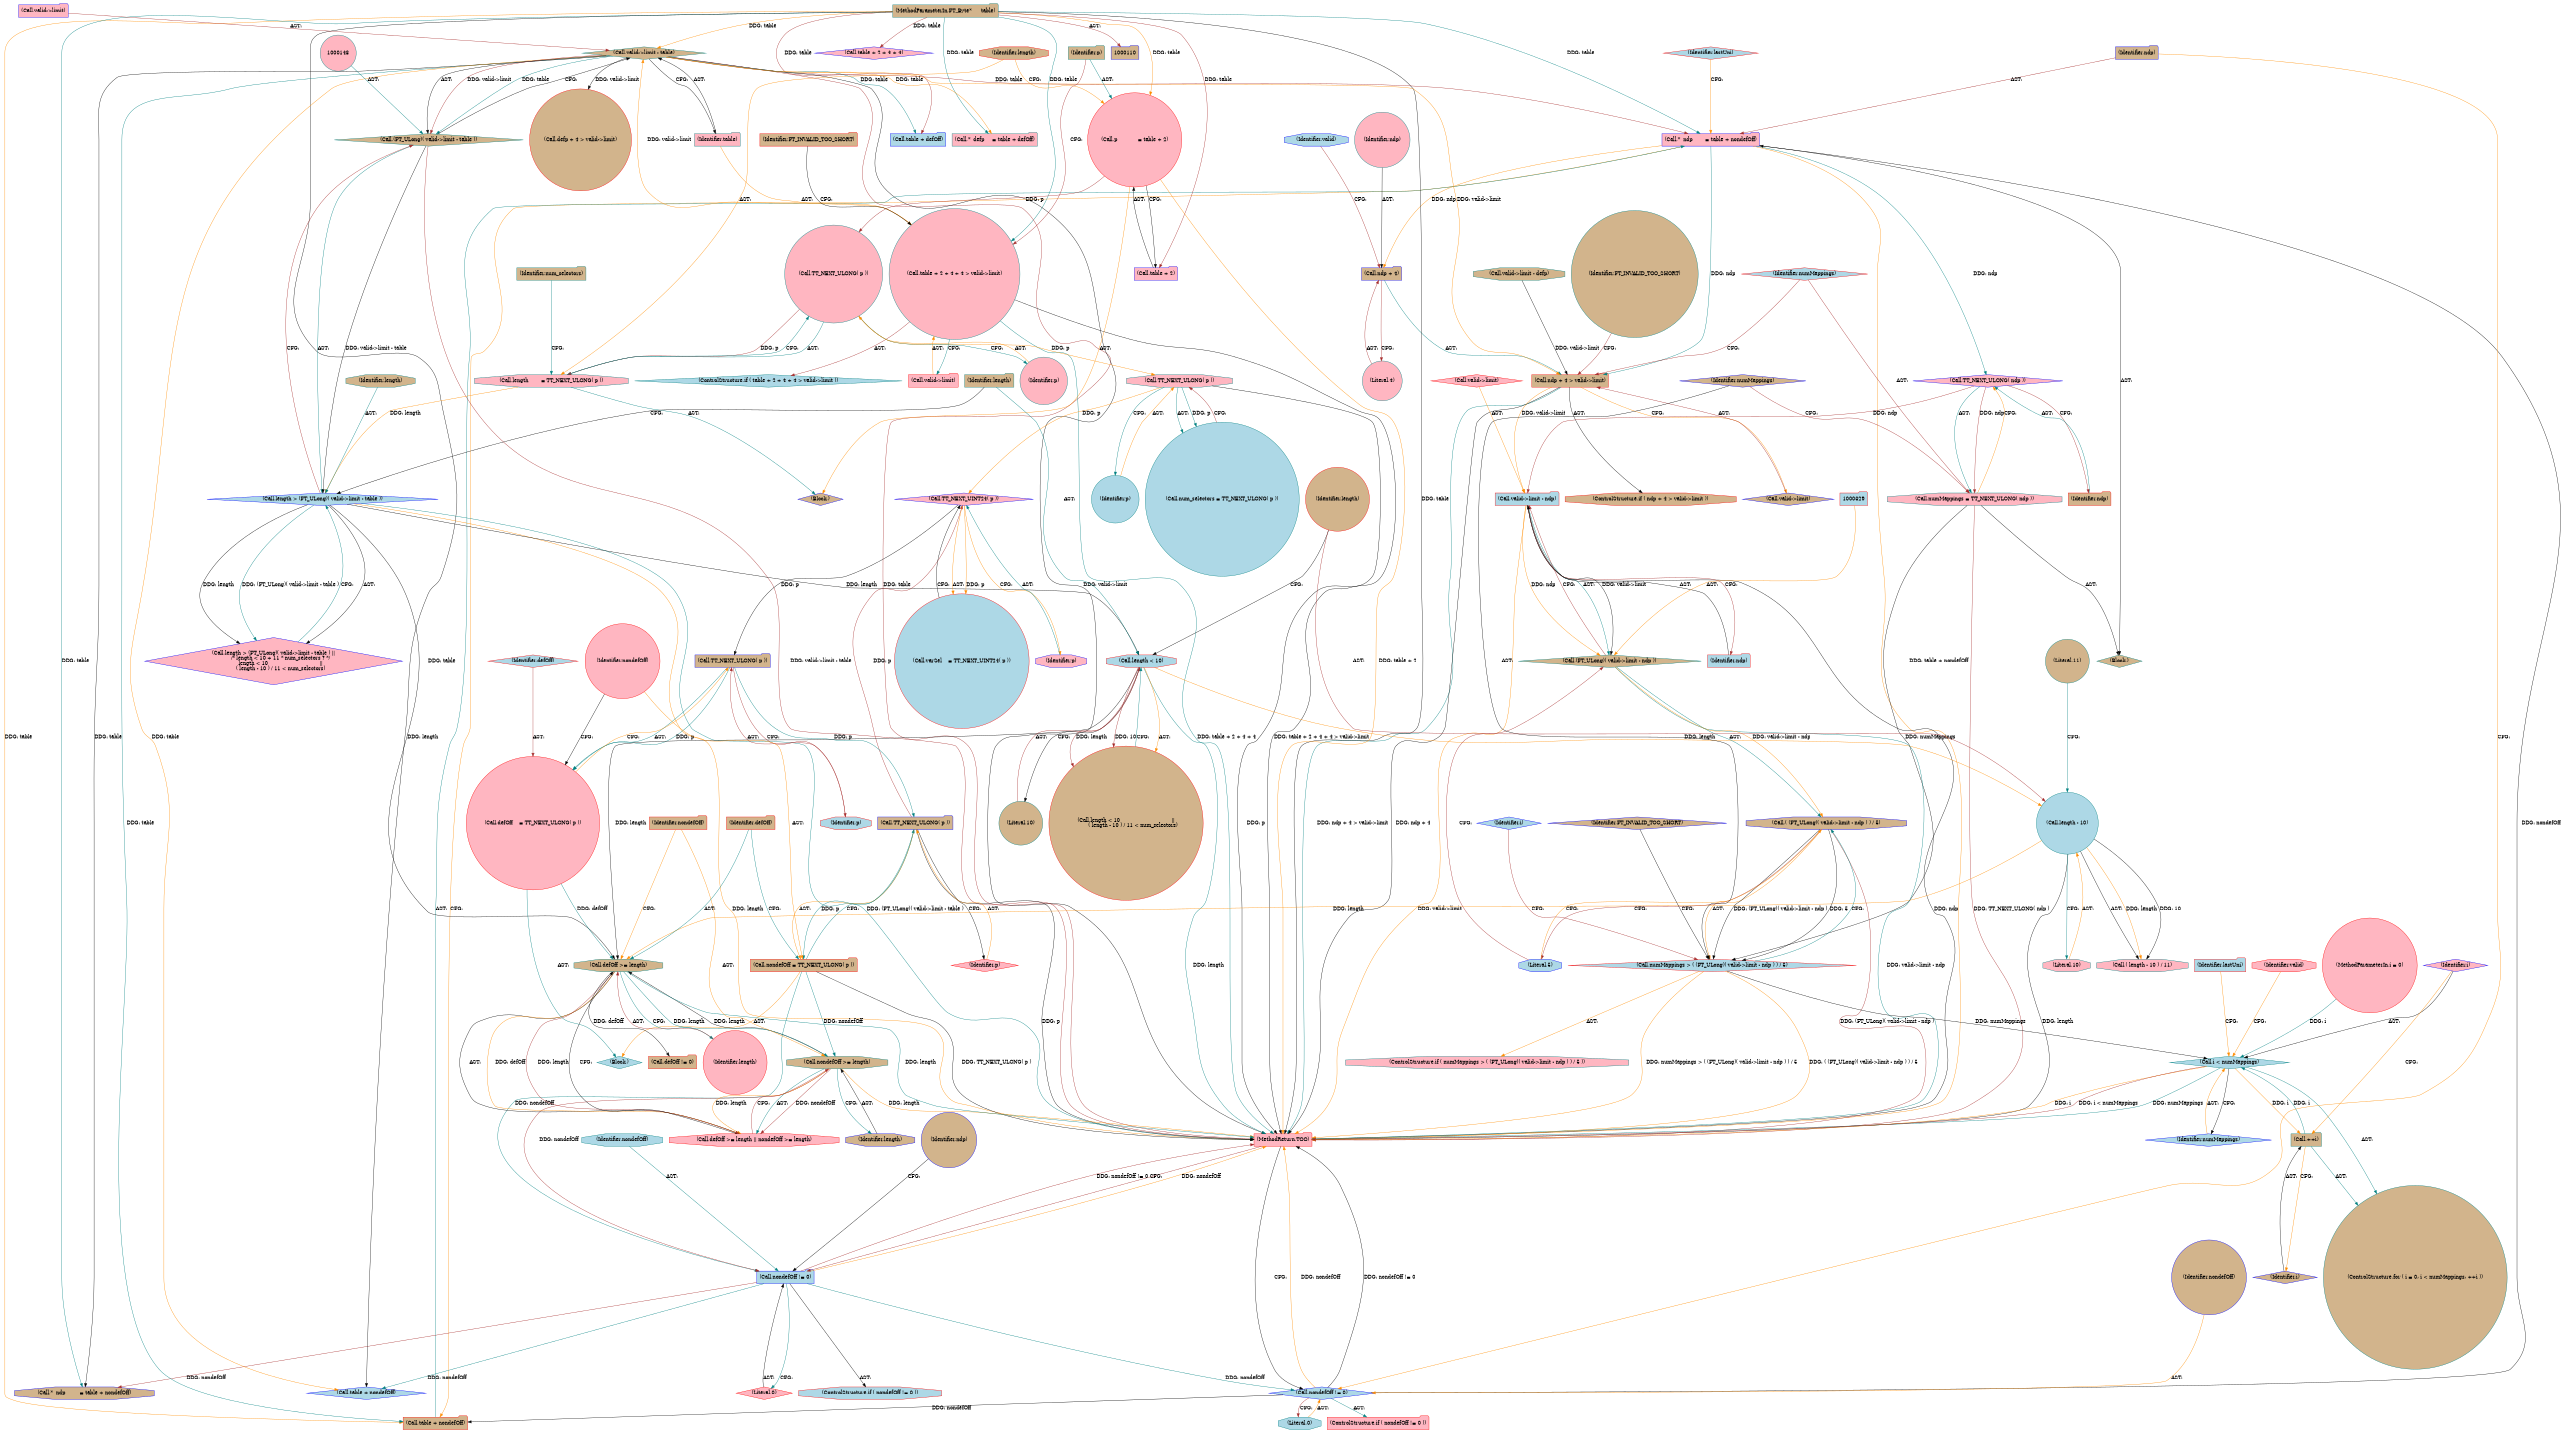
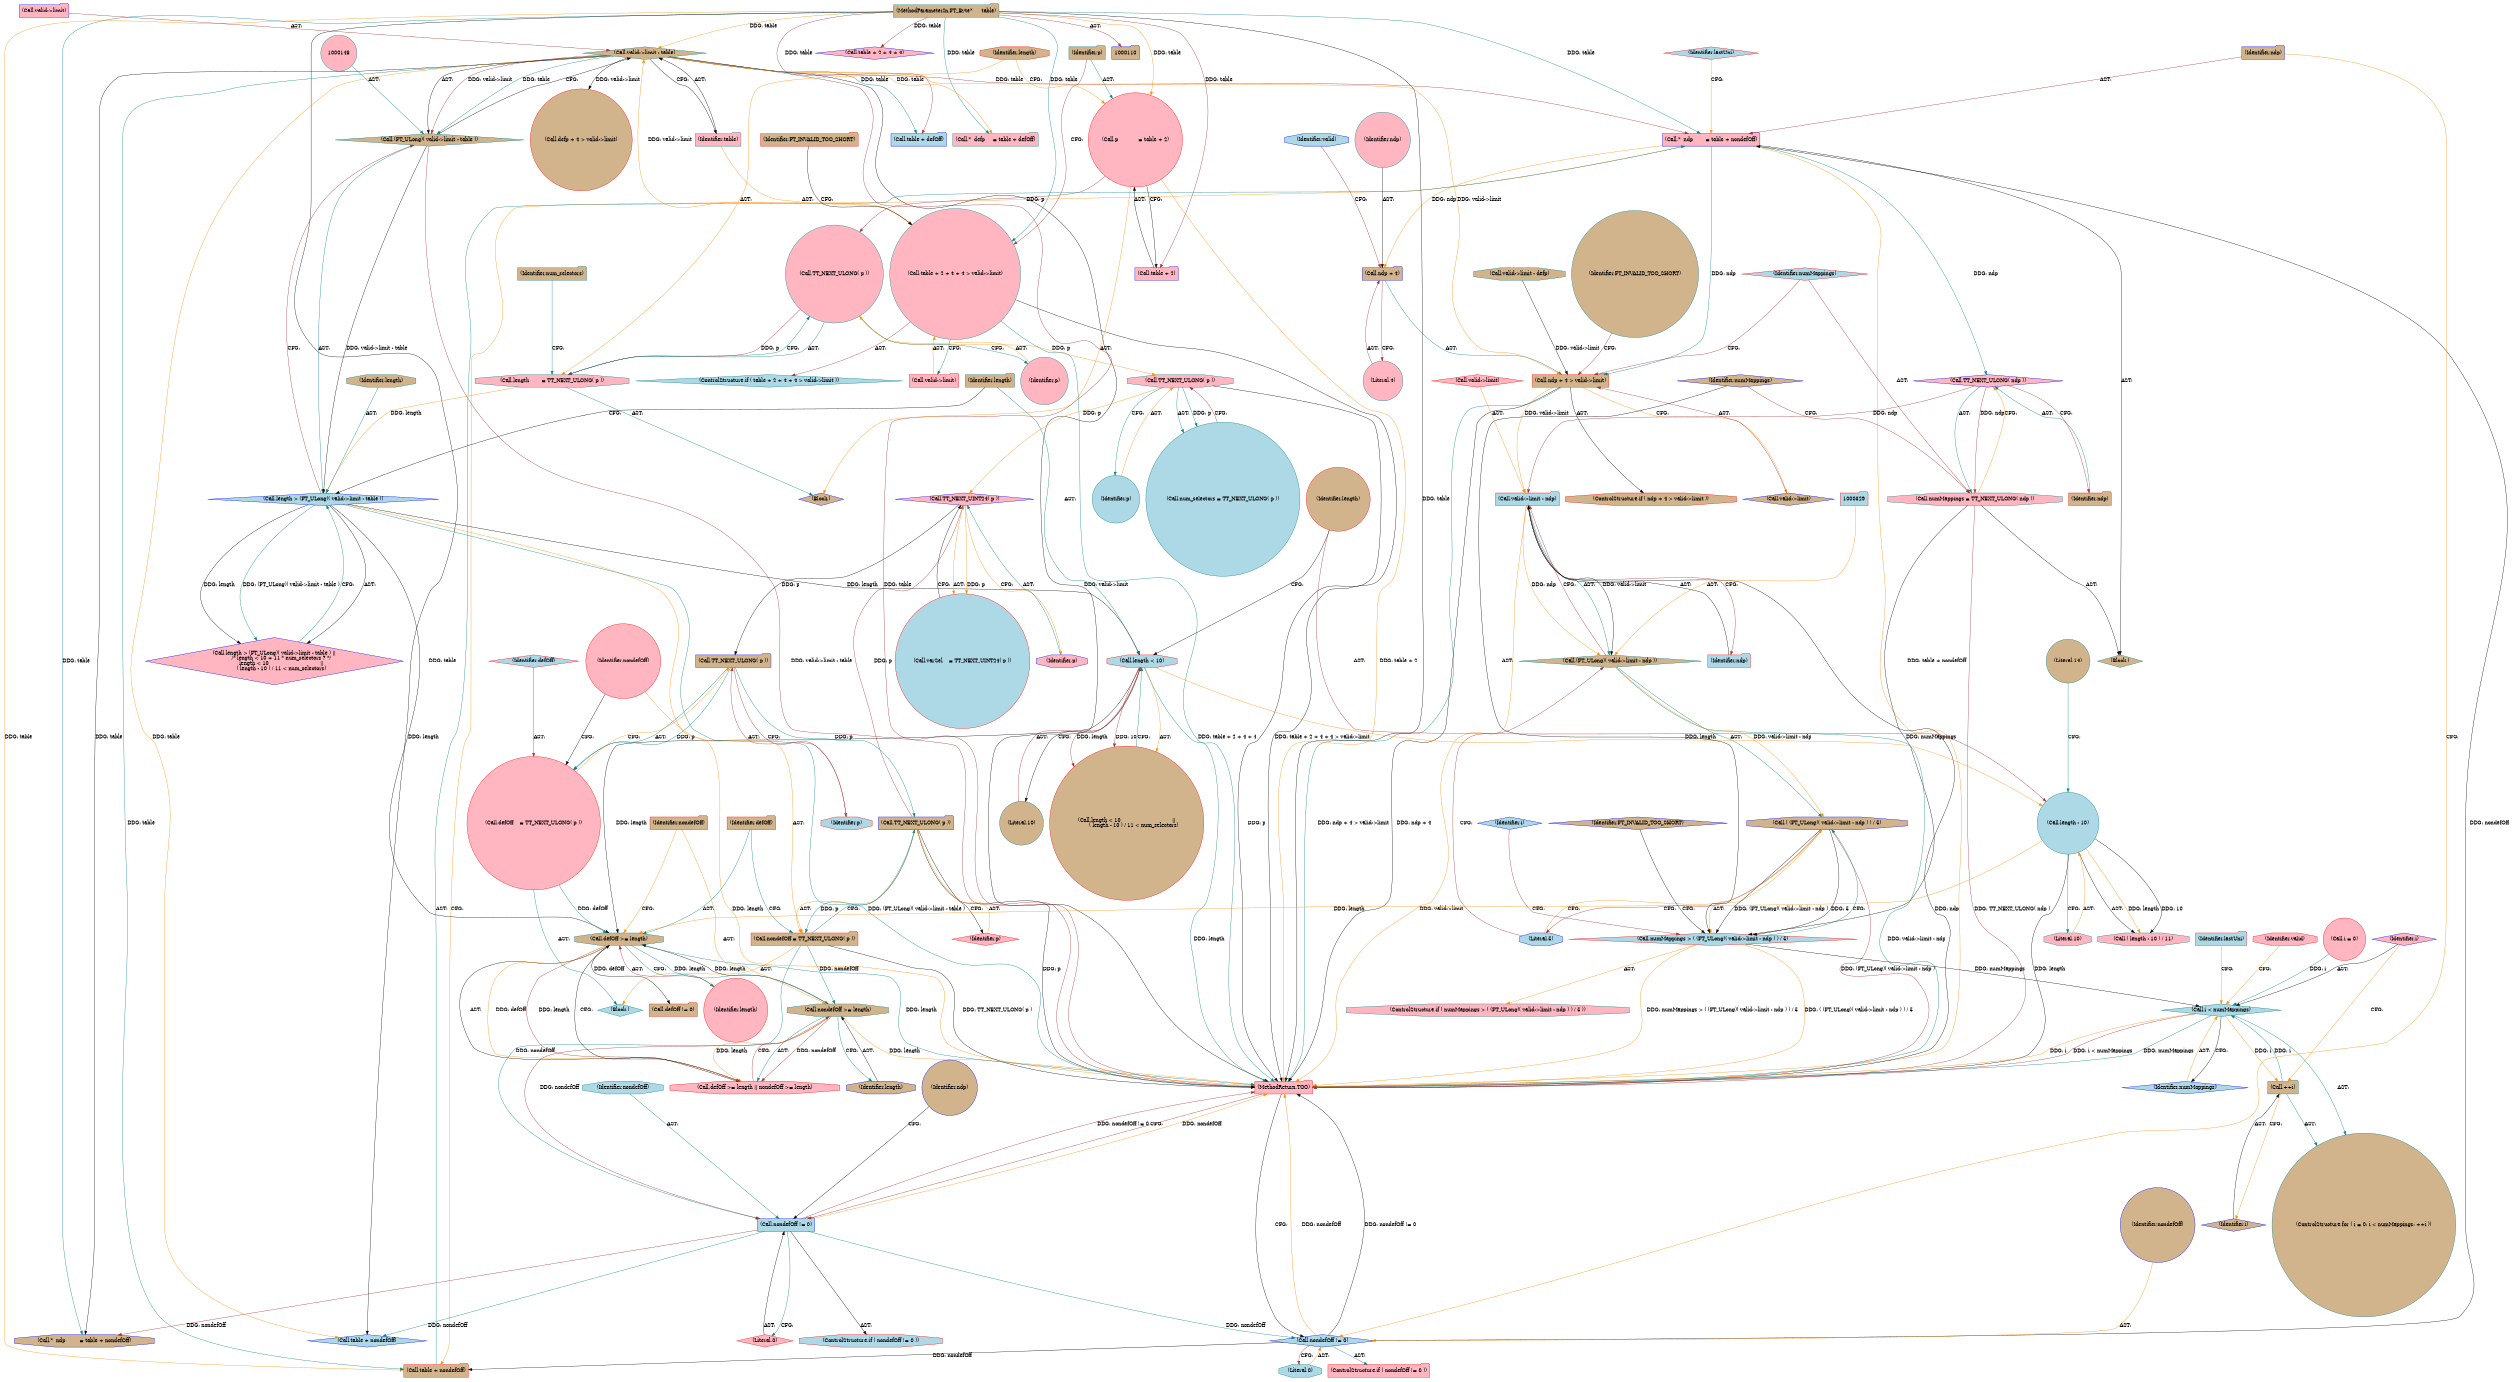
(2067, 661) -> (2068, 661)
(2370, 965) -> (2344, 939)
